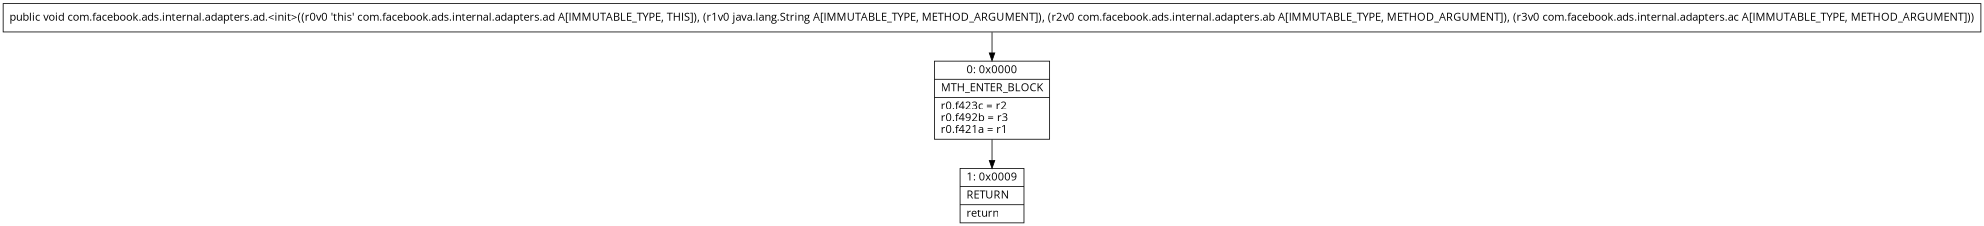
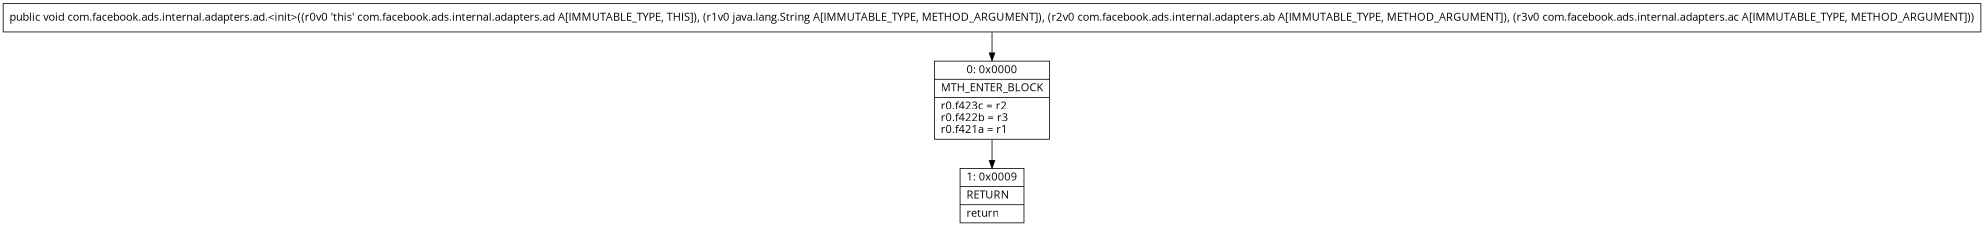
(975, 118) -> (975, 118)
